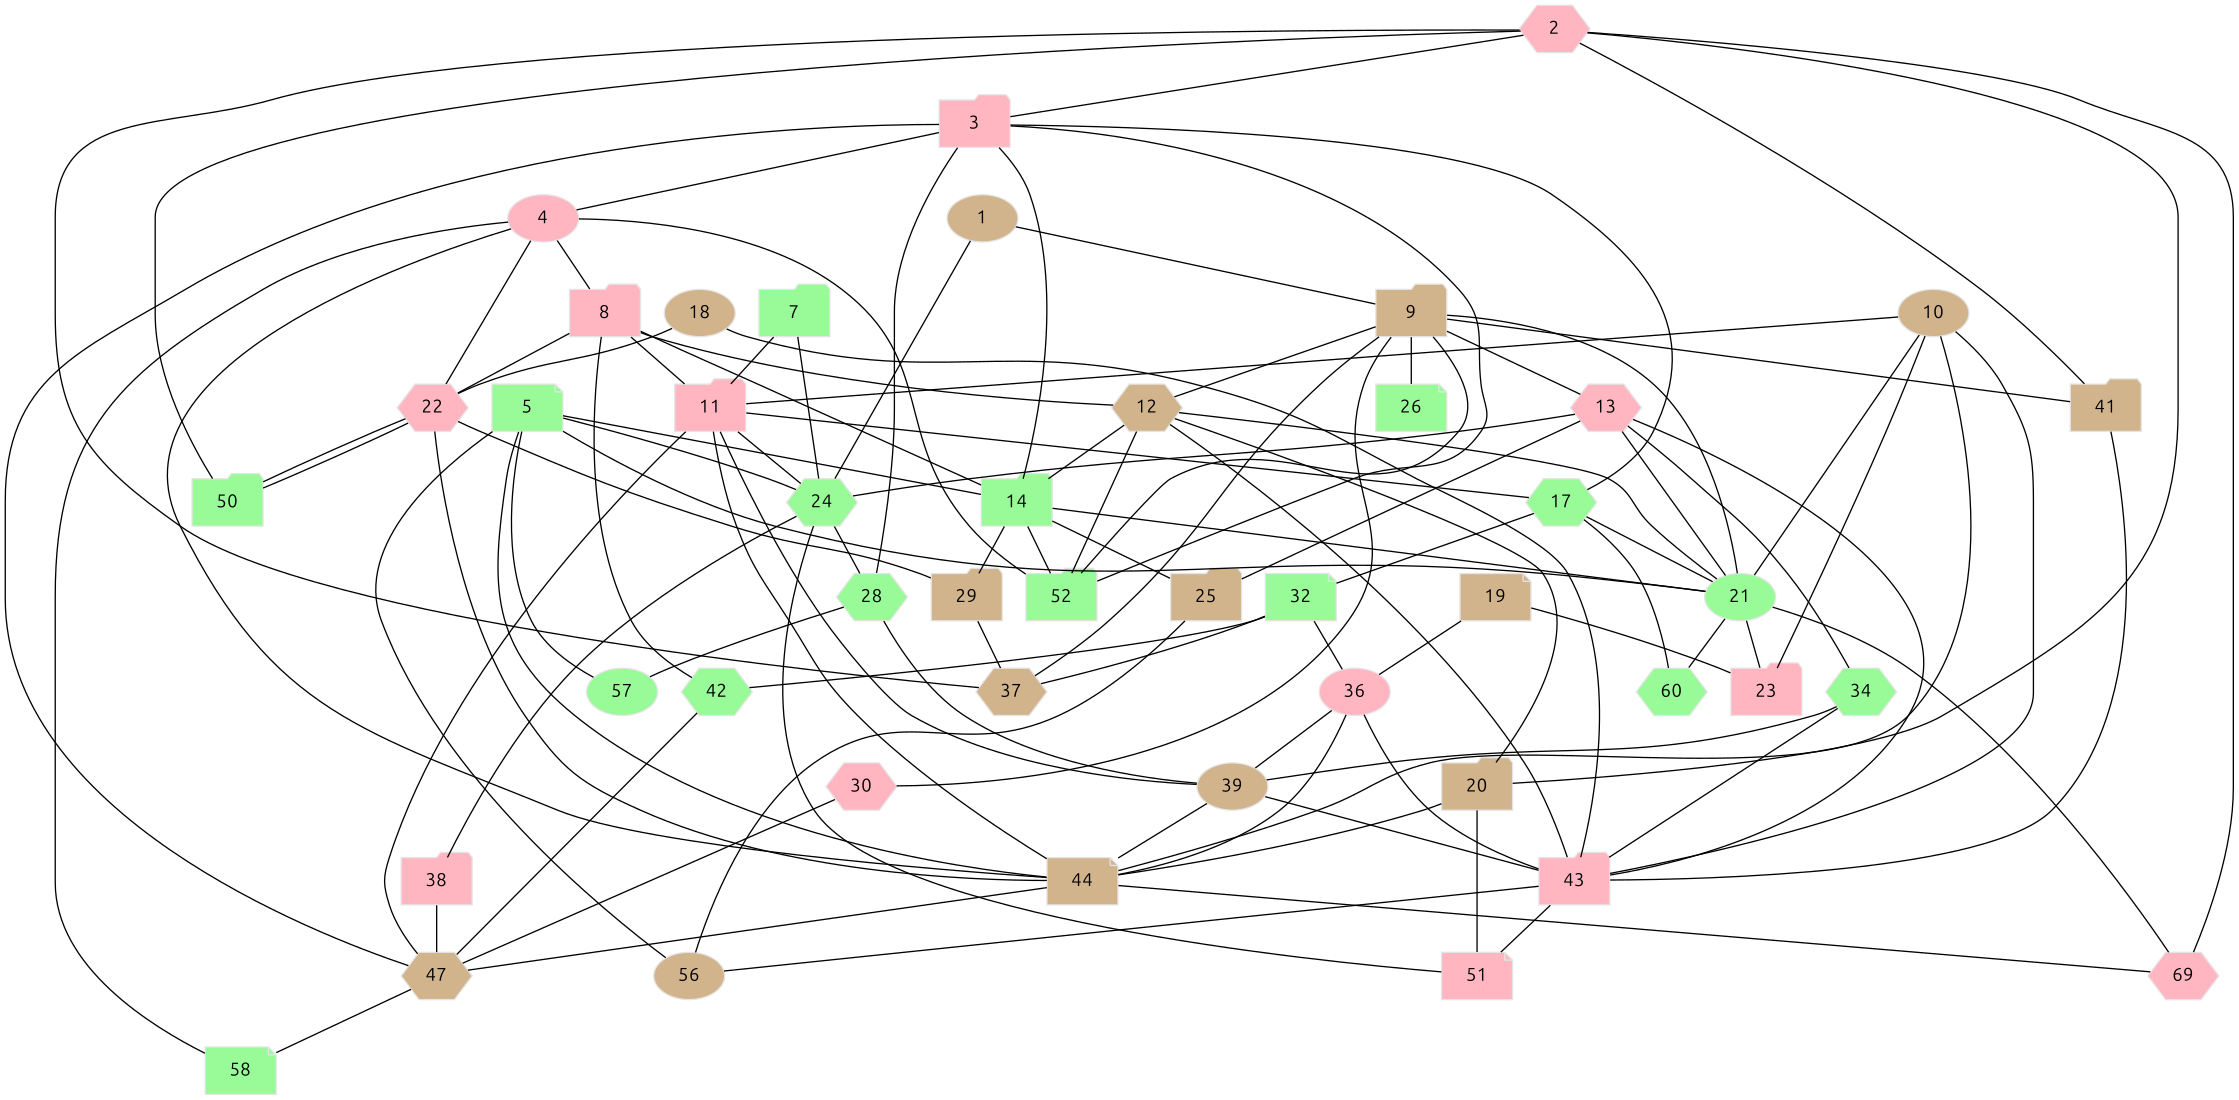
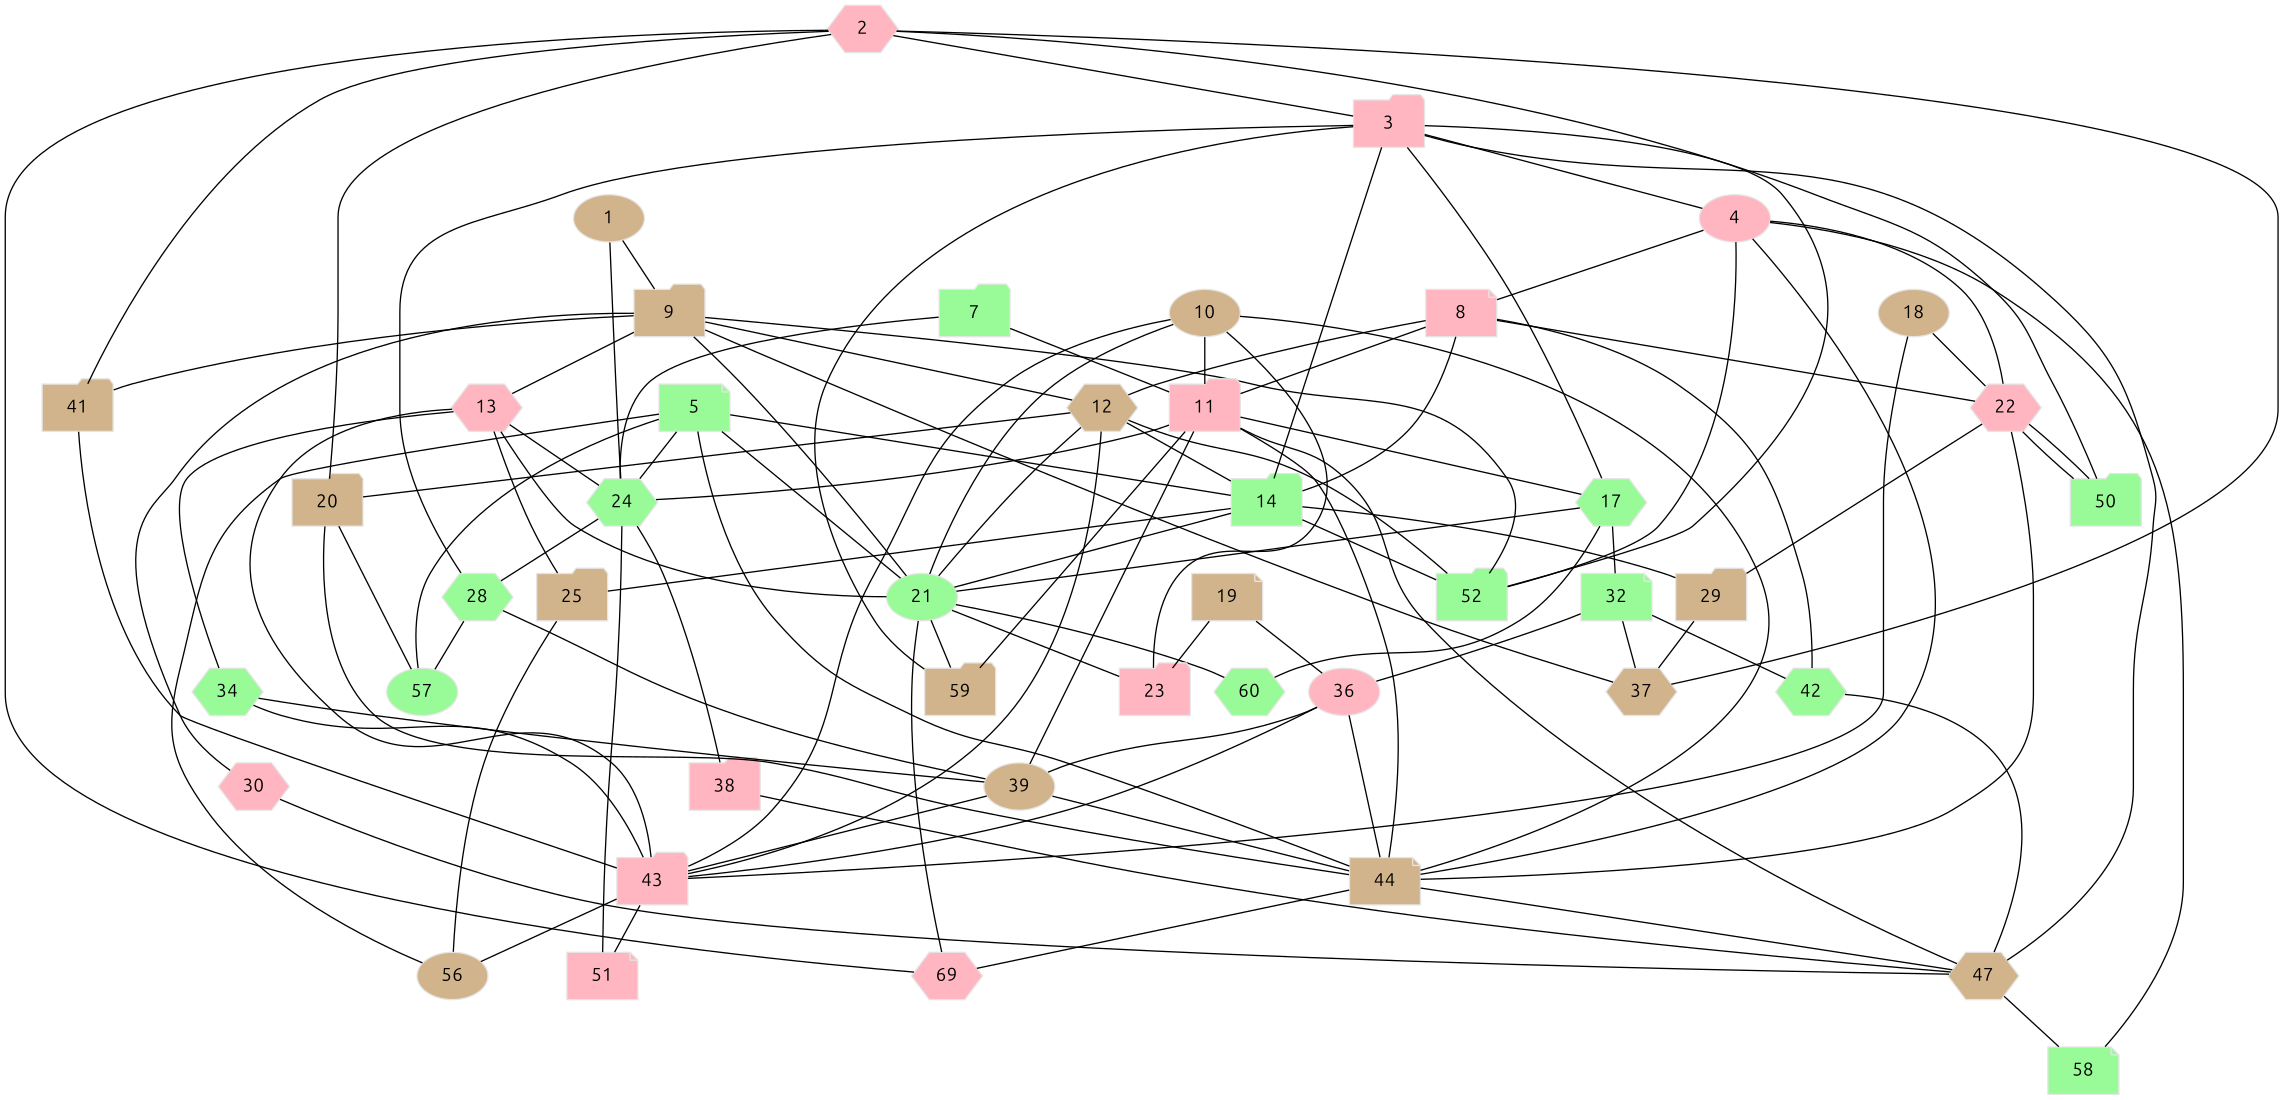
(605, 313) -> (1461, 313)
(1411, 408) -> none
none -> (960, 692)
(1477, 881) -> (375, 598)
